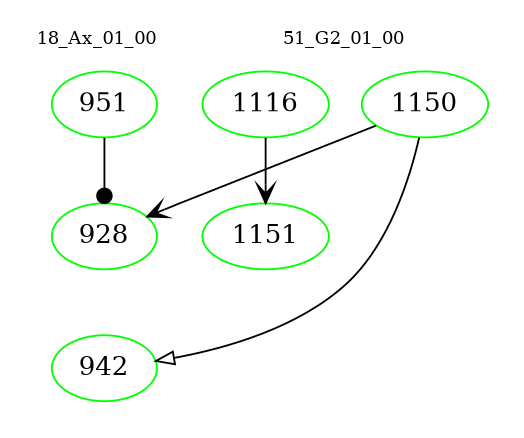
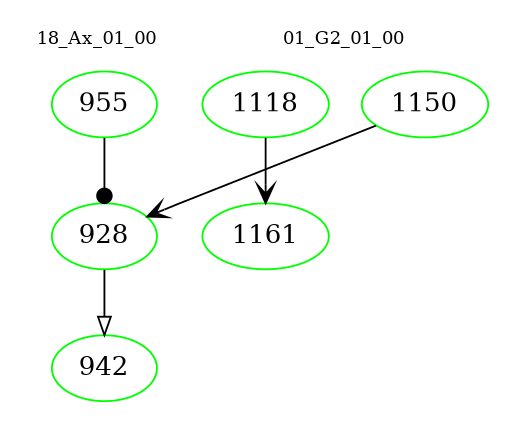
(344, 39) -> (344, 39)
(104, 104) -> (104, 104)
(266, 104) -> (266, 104)
(266, 236) -> (266, 236)
(330, 297) -> (104, 293)
